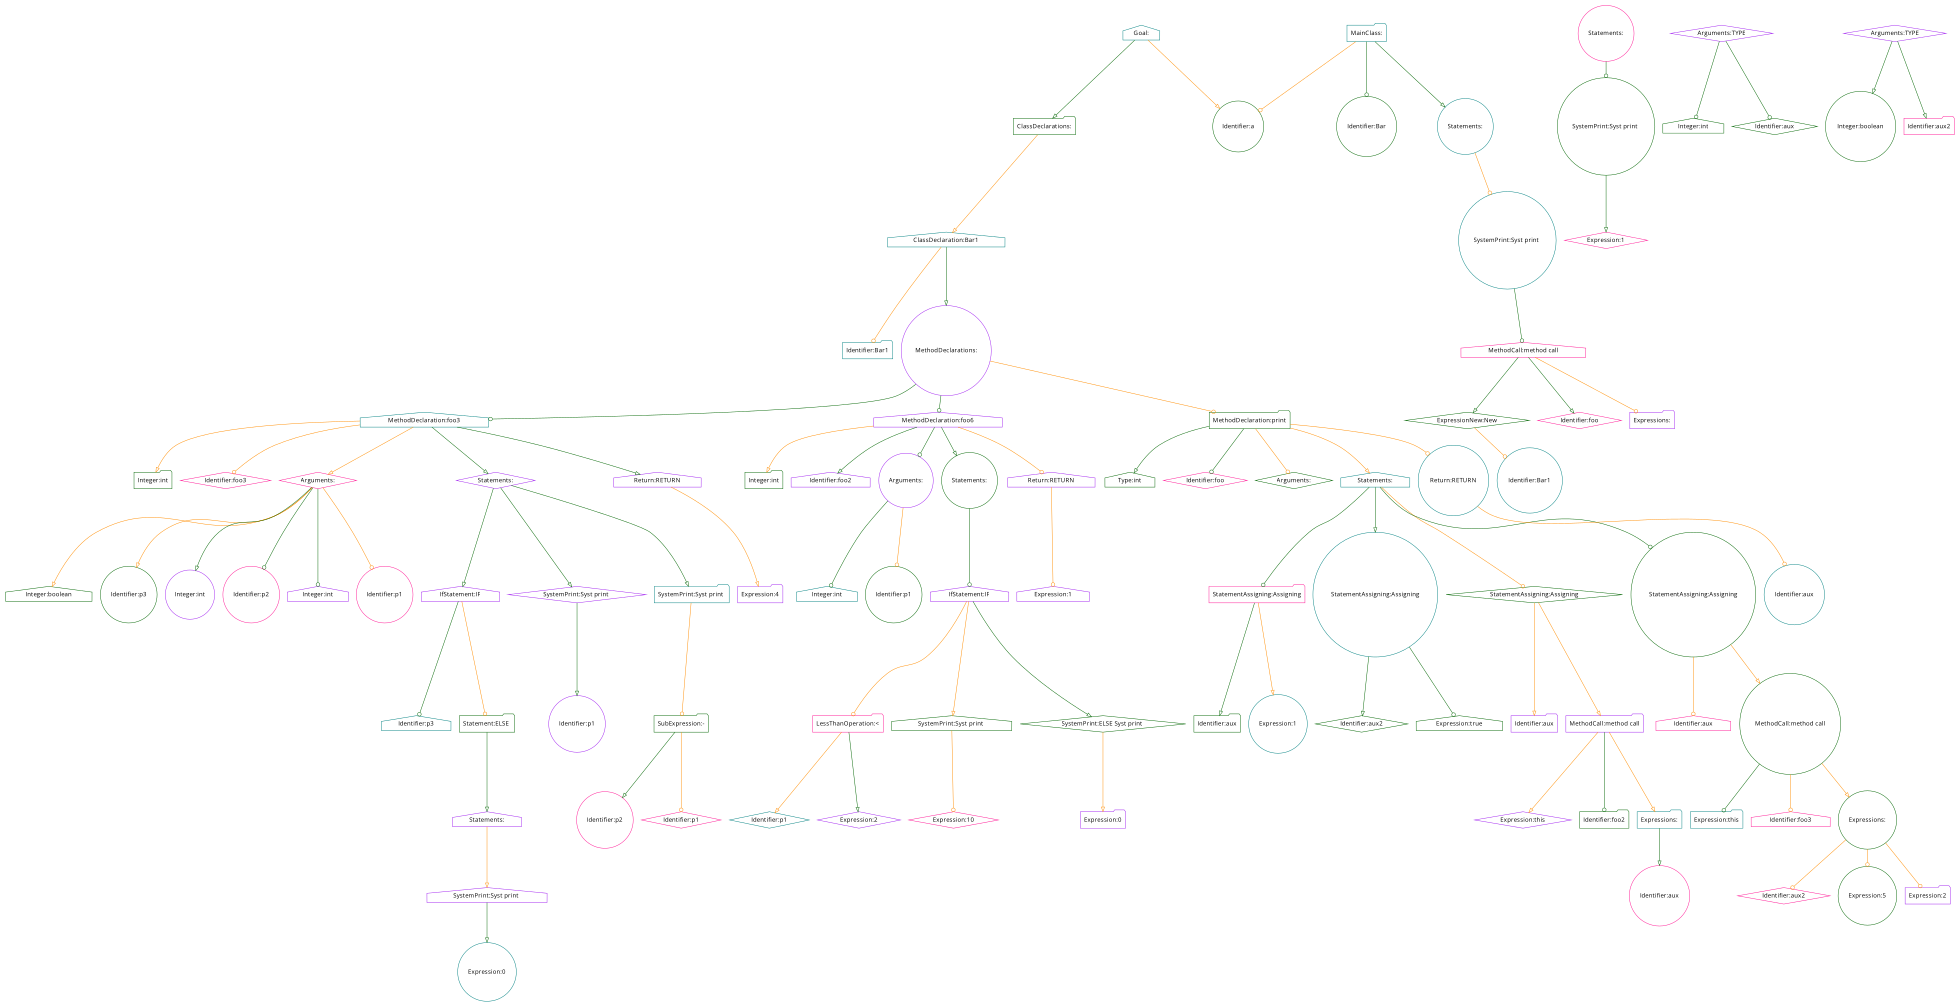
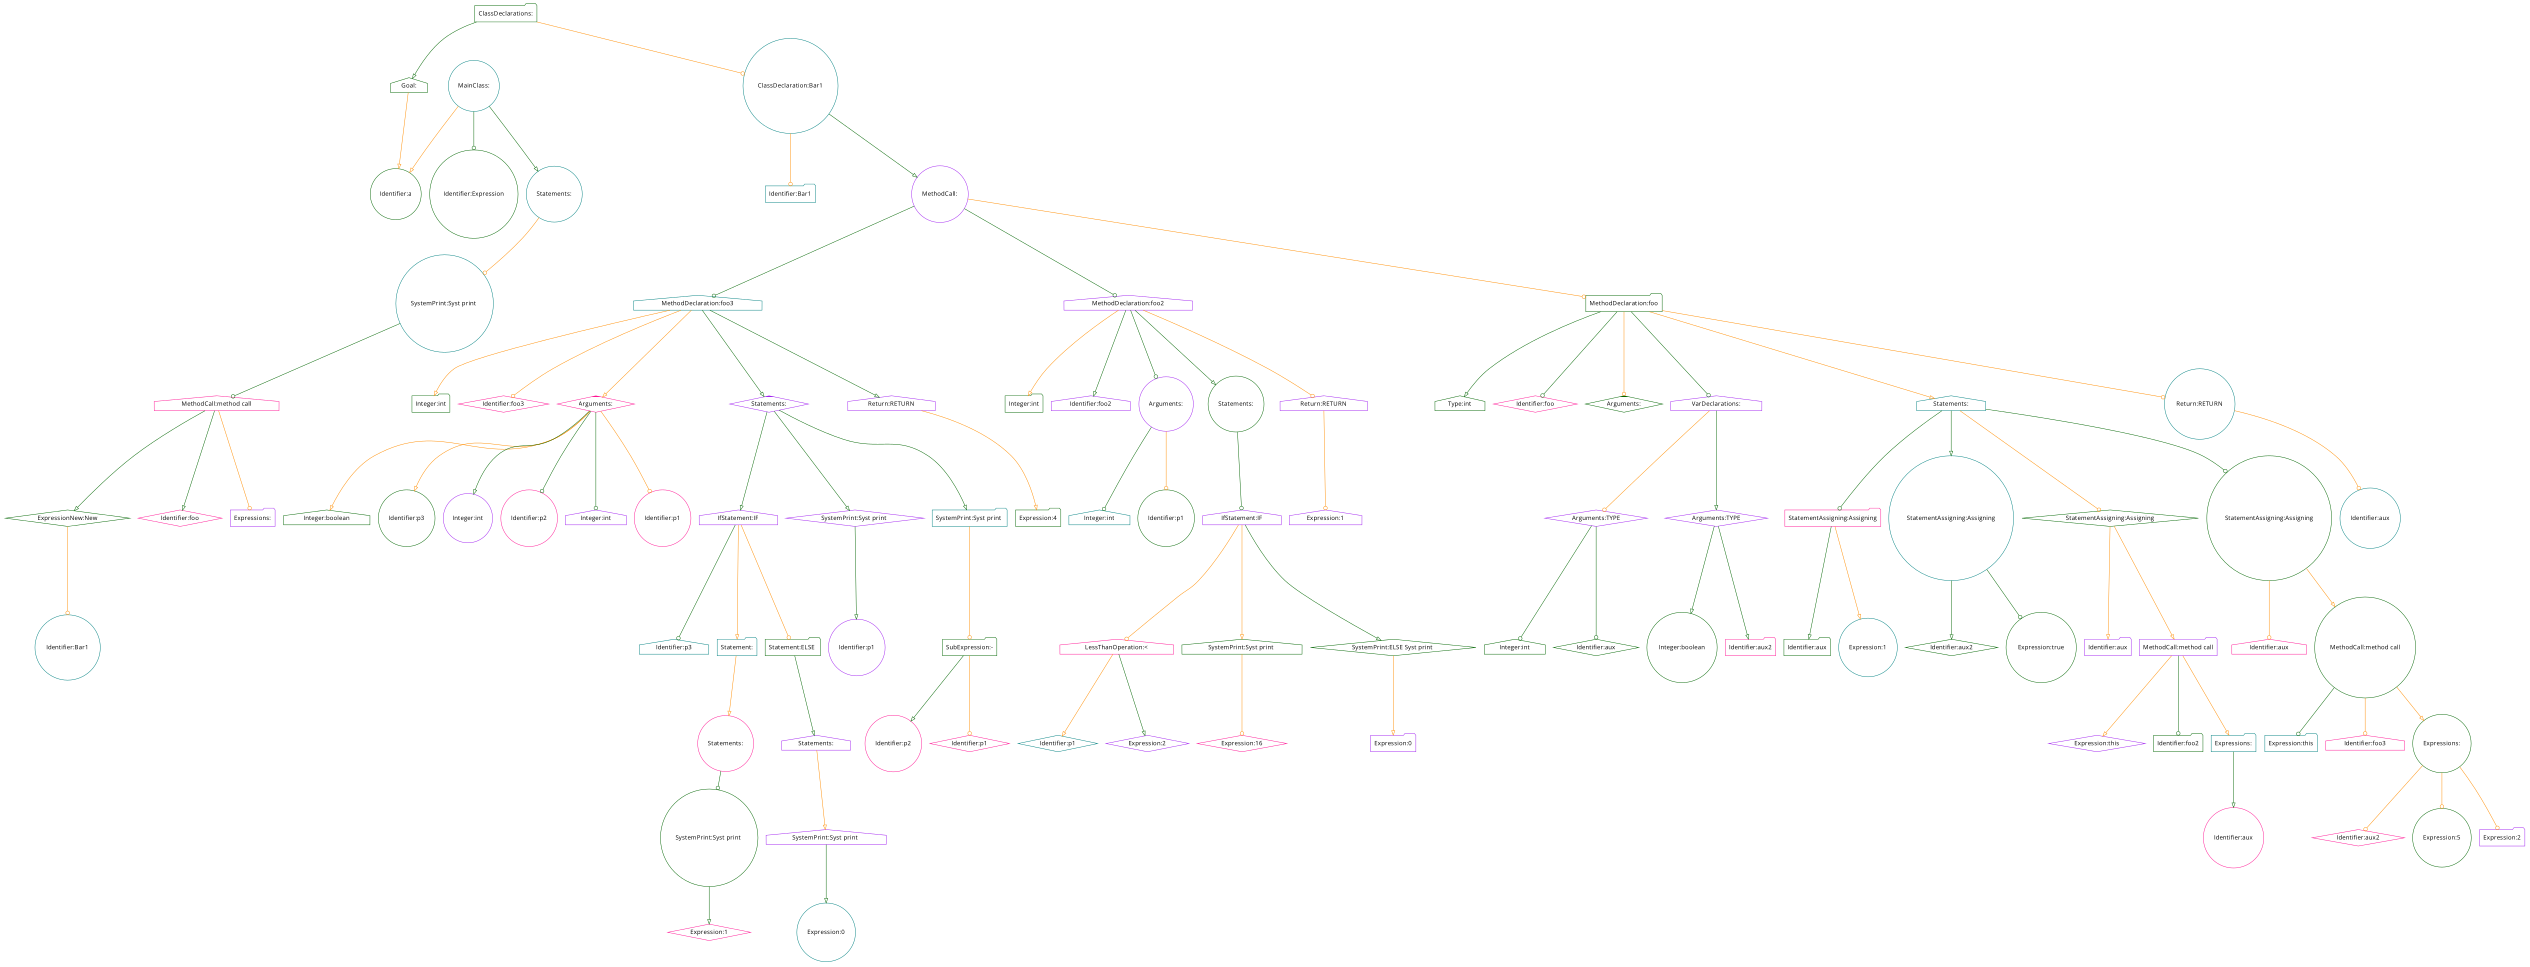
(1141, 33) -> (409, 86)
(1367, 33) -> (474, 86)
(1309, 75) -> (435, 137)
(1095, 78) -> (440, 42)
(1367, 126) -> (474, 194)
(997, 182) -> (639, 47)
(946, 240) -> (791, 86)
(946, 351) -> (940, 194)
none -> (1716, 404)
(938, 420) -> (1128, 304)
(1250, 420) -> (1624, 304)
(760, 595) -> (1038, 518)
none -> (737, 647)
(848, 724) -> (1117, 647)
(1459, 724) -> (2041, 647)
(954, 820) -> (1242, 744)
